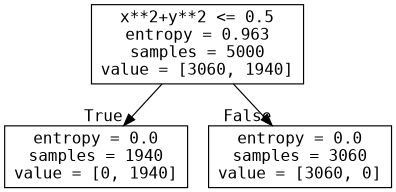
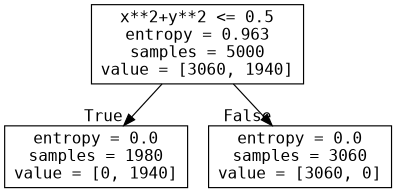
(96, 157) -> (96, 157)
